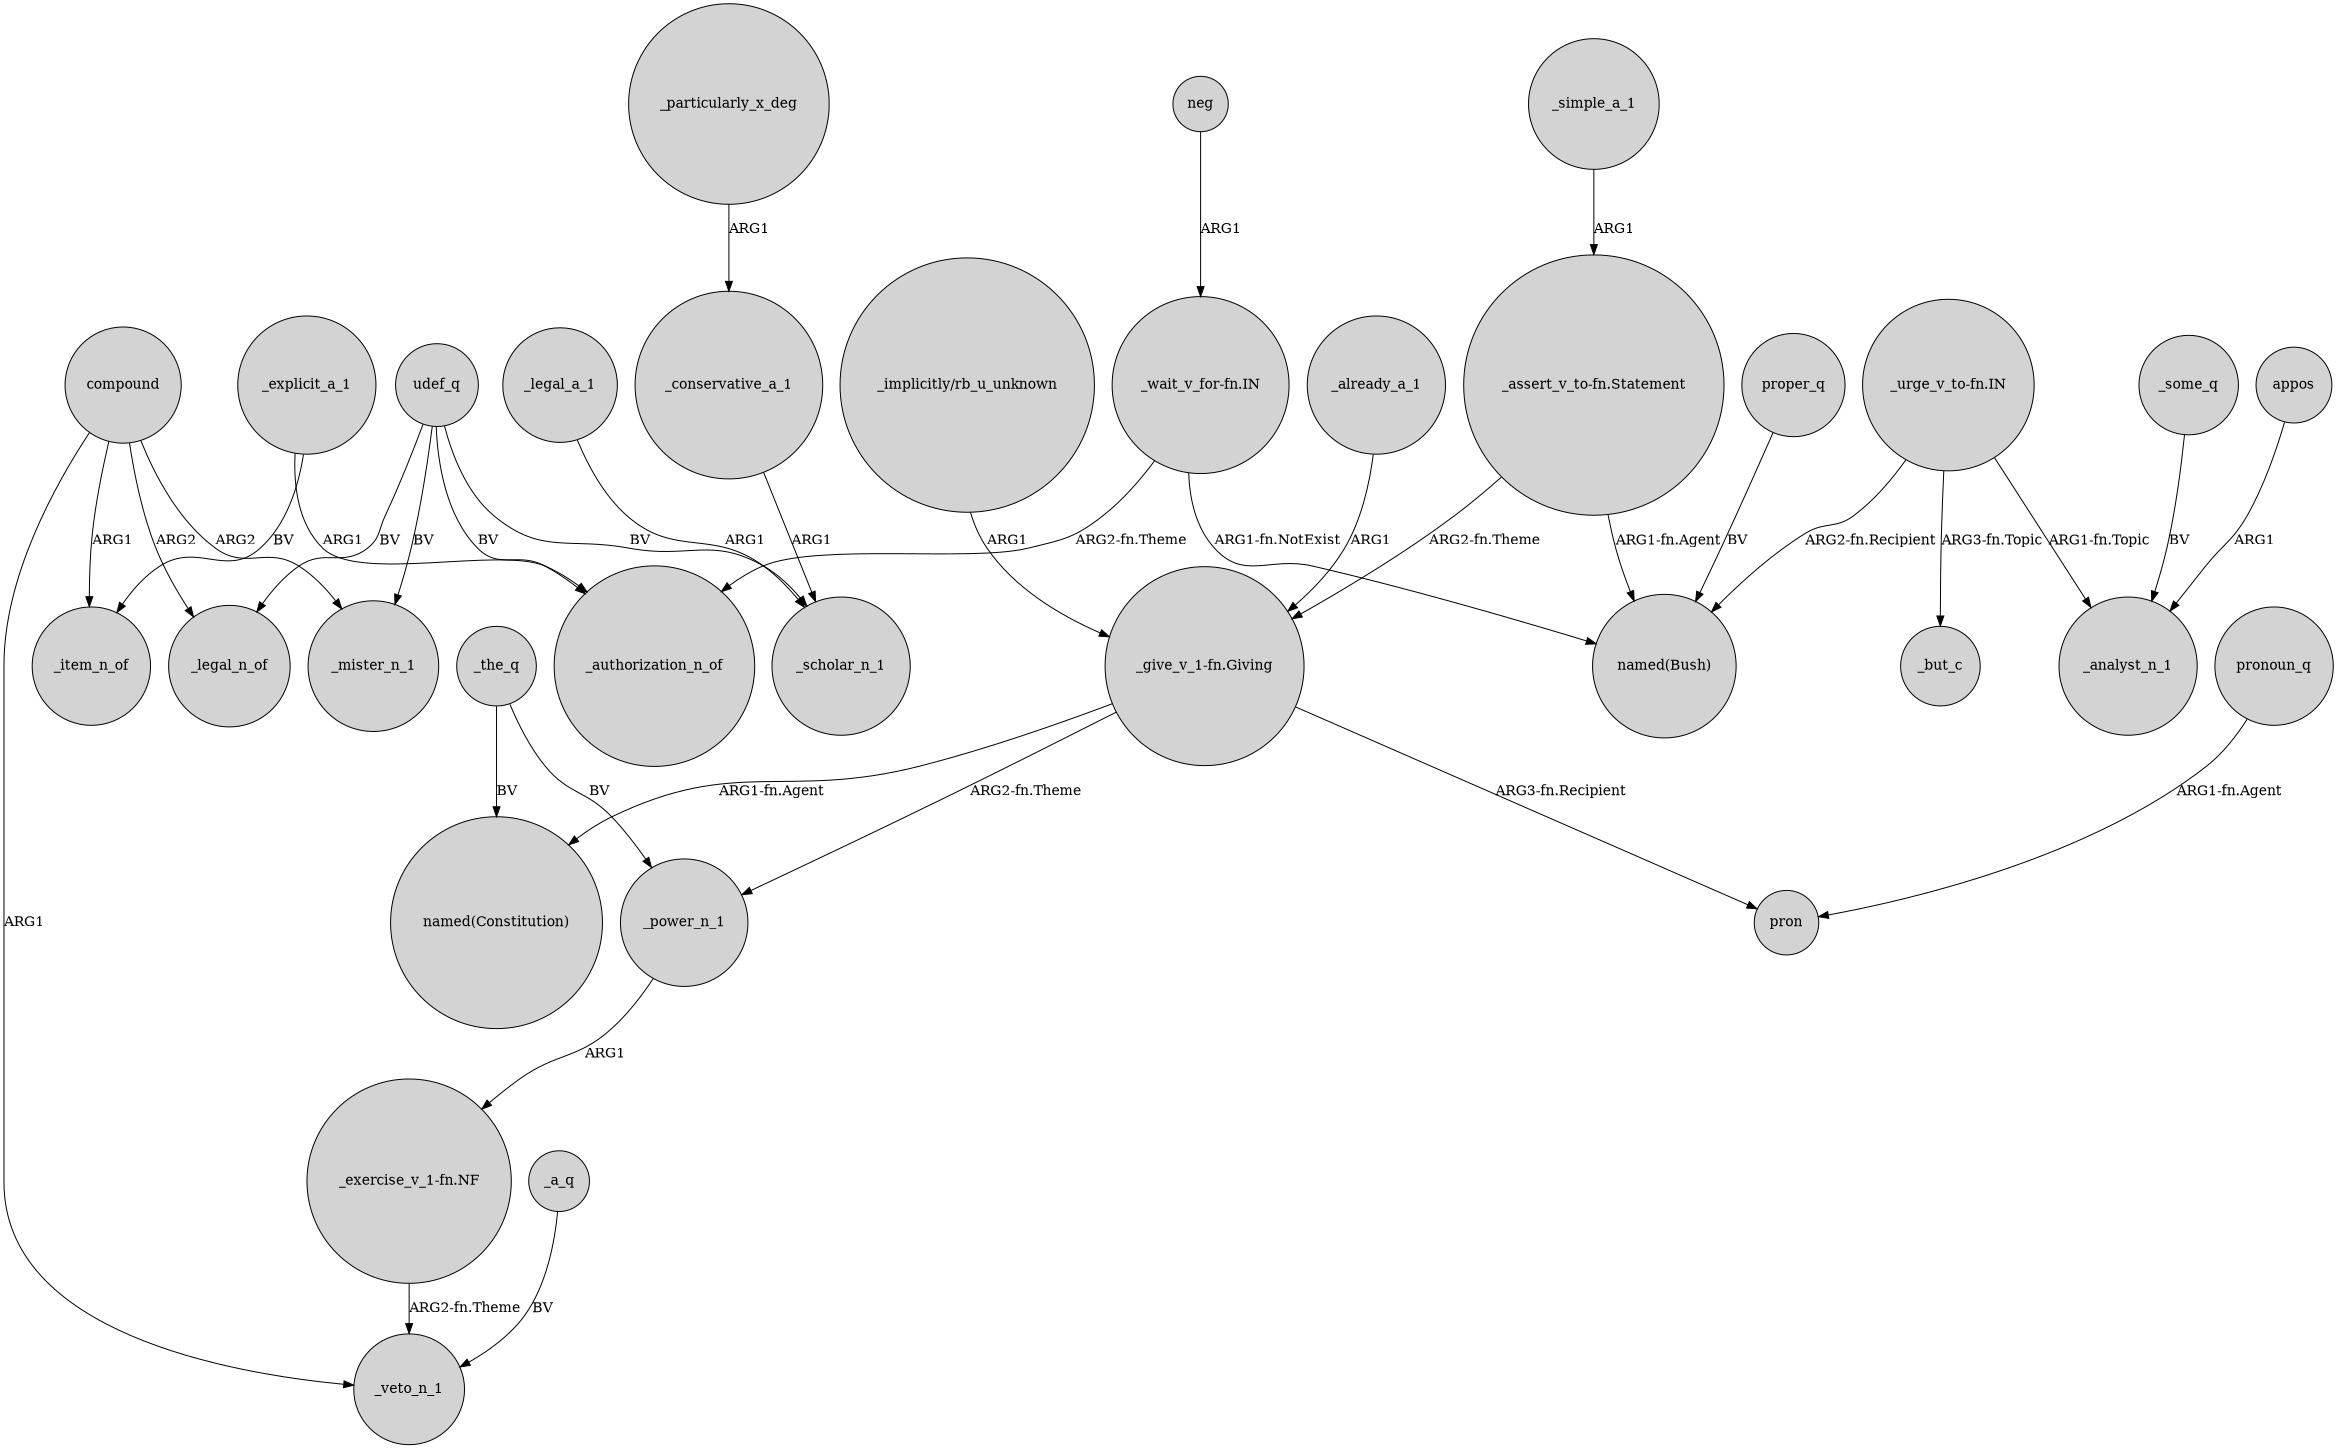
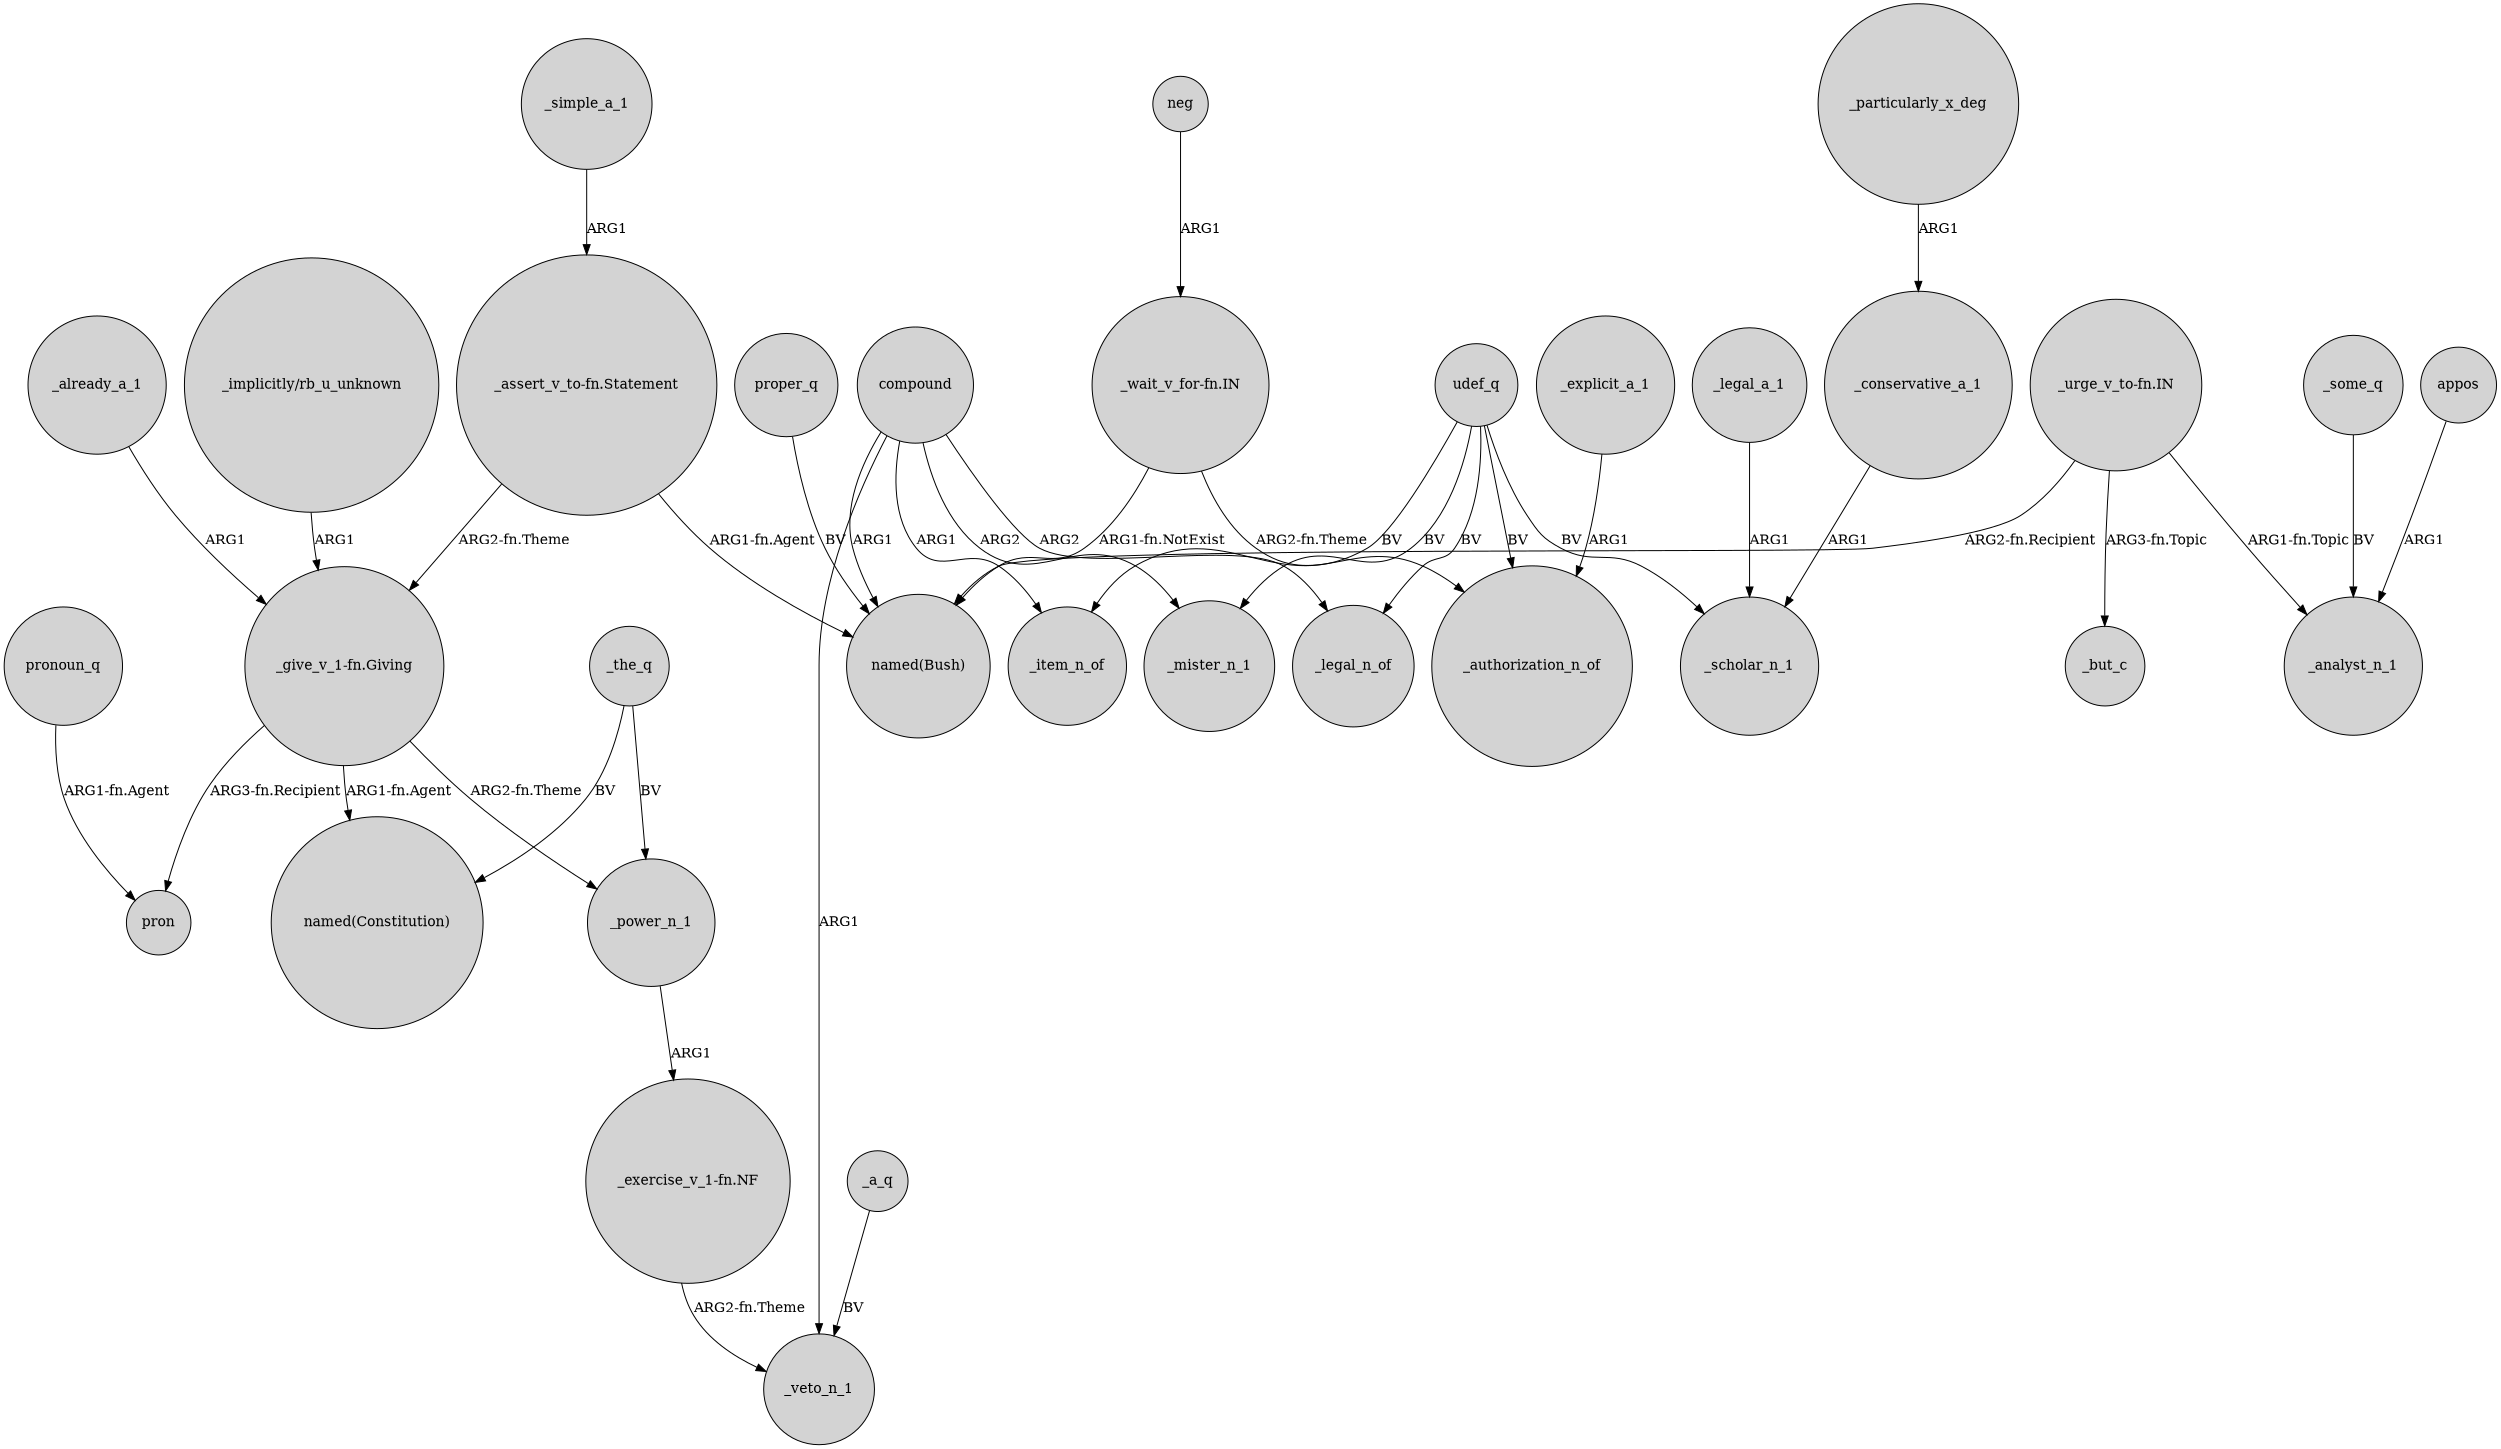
none -> (851, 536)
(223, 561) -> (1375, 542)
